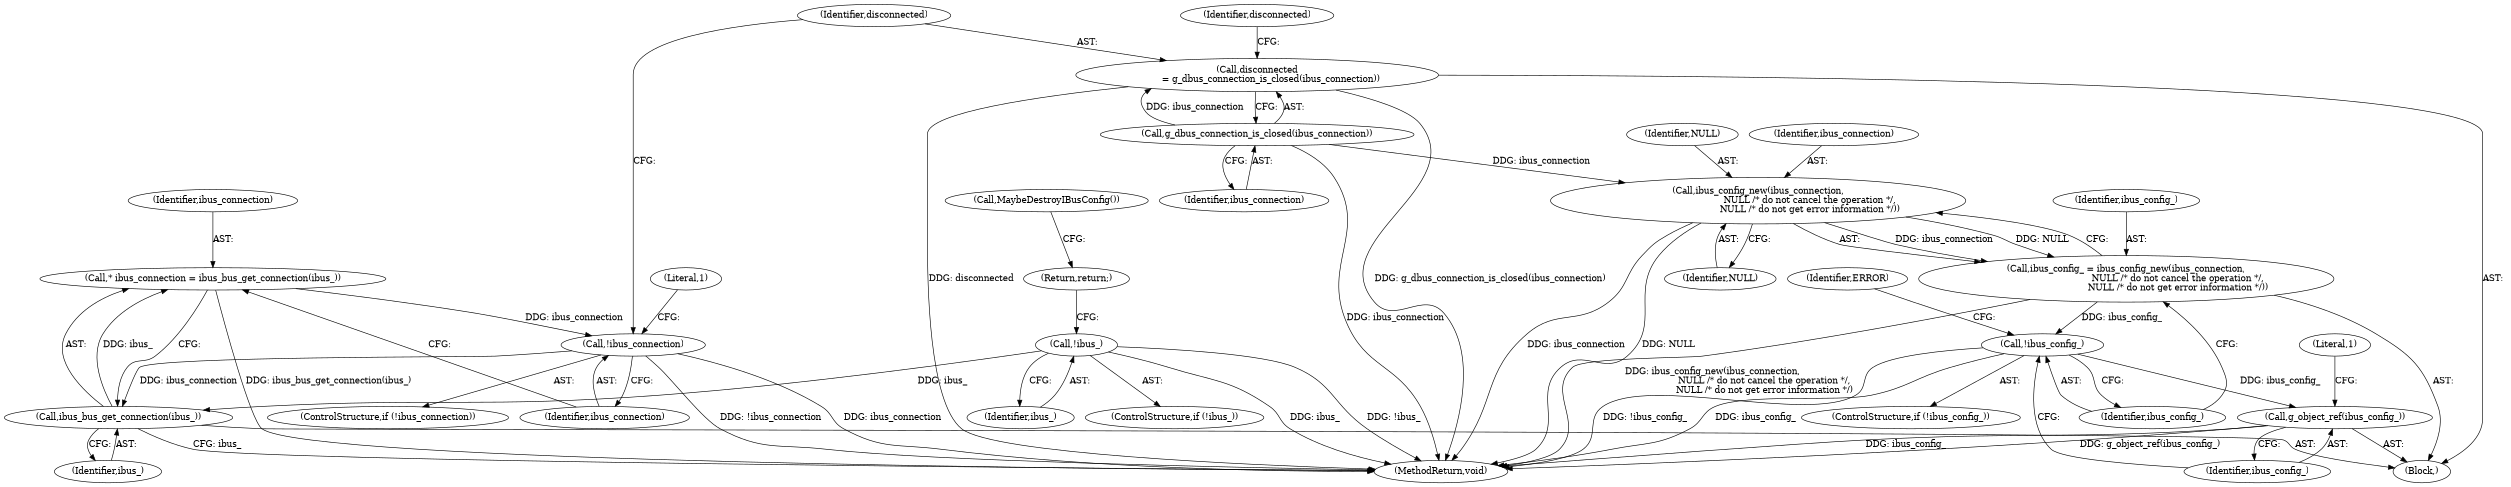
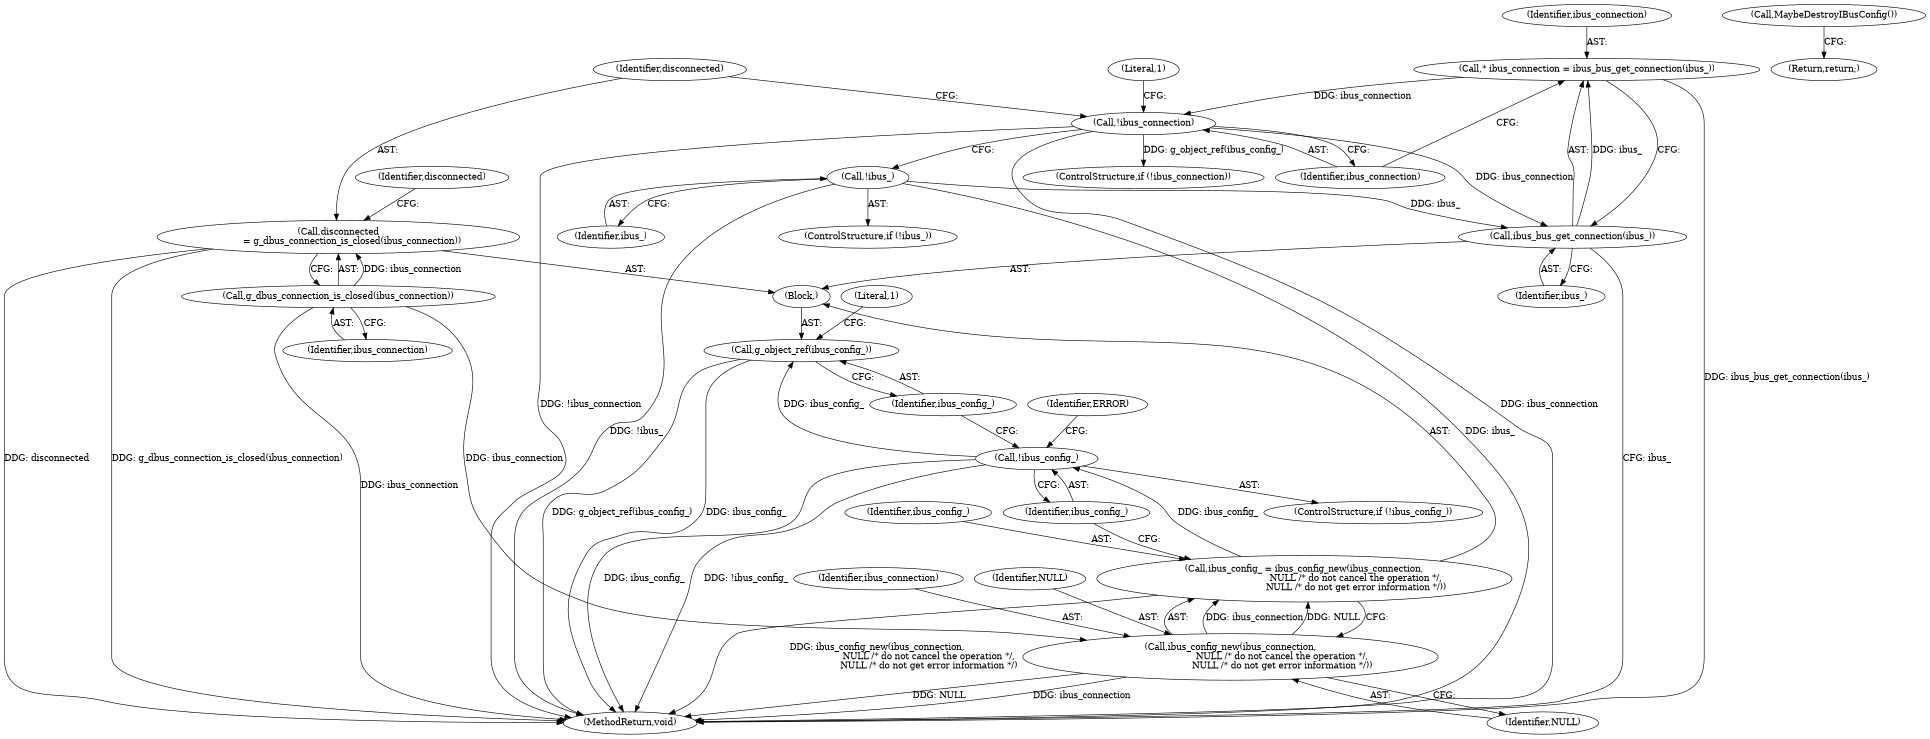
(1076, 309) -> (989, 142)
(566, 381) -> (1214, 151)
(2377, 444) -> (801, 320)
